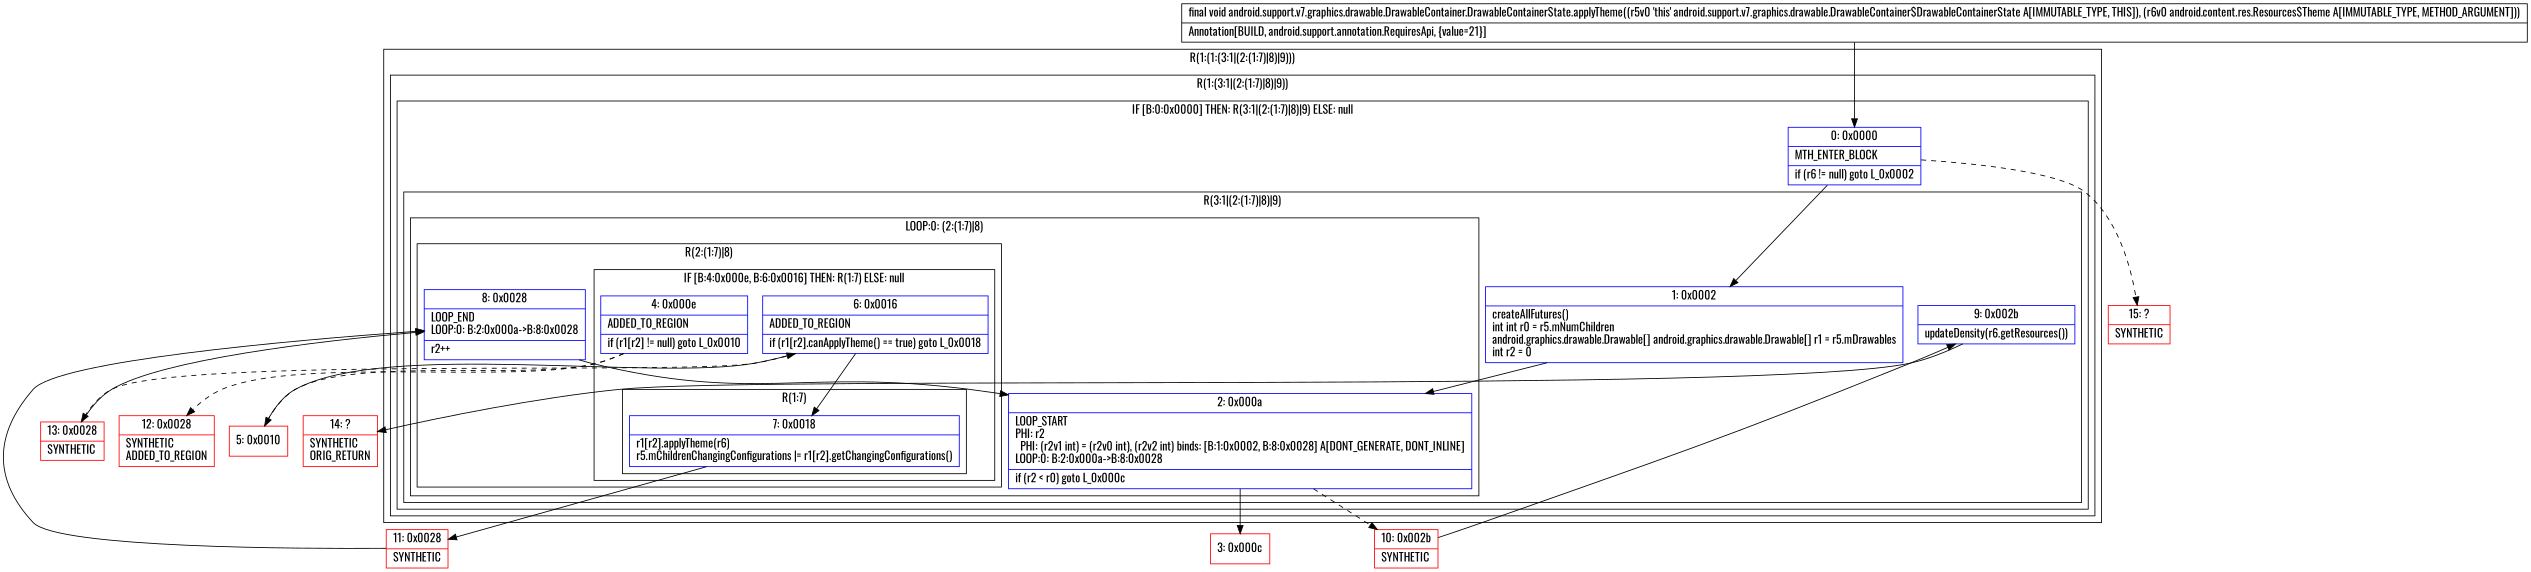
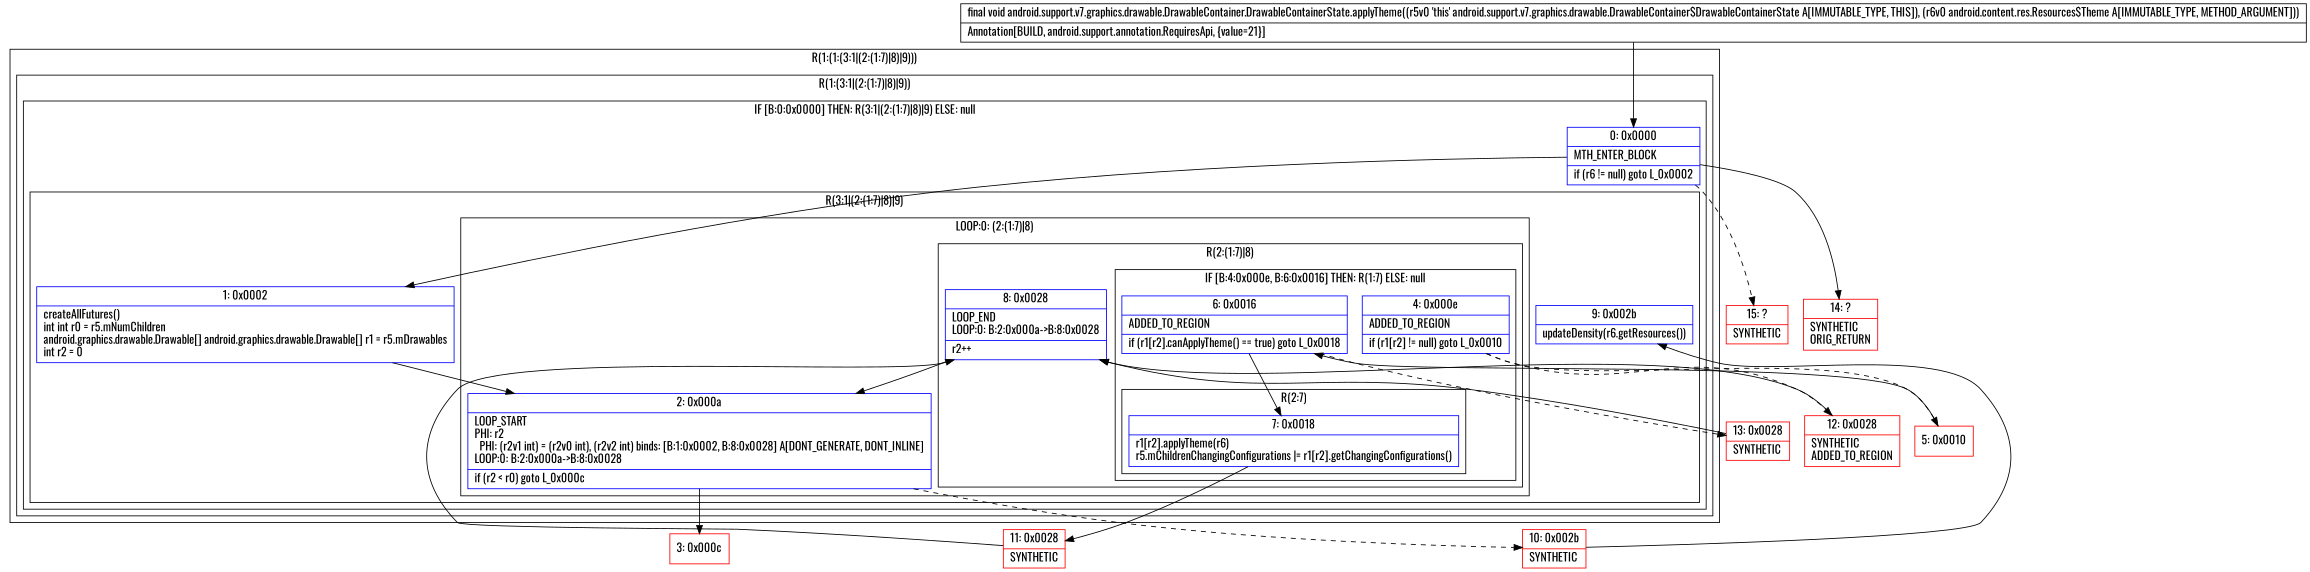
none -> (1365, 371)
(1175, 383) -> (1799, 195)
(794, 399) -> (1294, 399)
